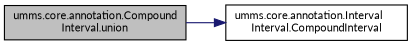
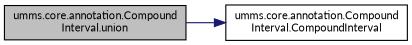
(317, 23) -> (317, 23)
